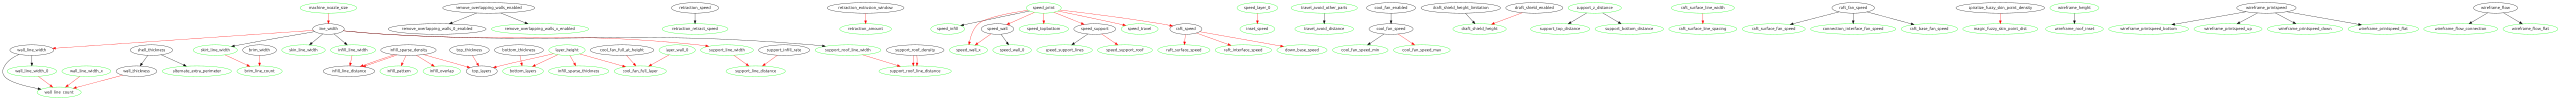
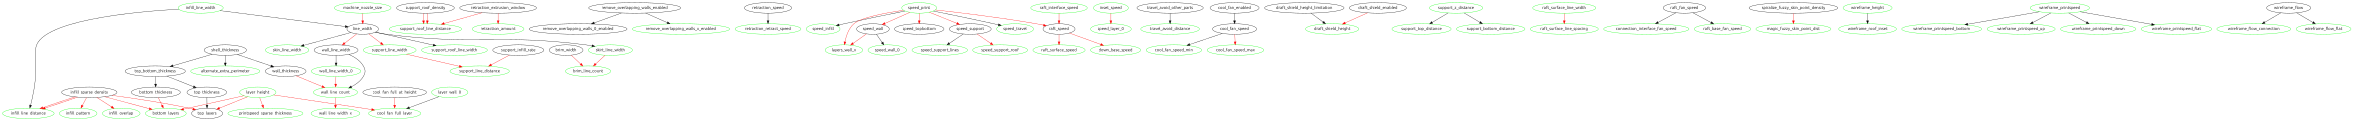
(1324, 8) -> (1170, 8)
(2266, 8) -> (2060, 8)
(1257, 17) -> (1111, 17)
(1090, 18) -> (966, 18)
(1044, 29) -> (919, 29)
(1774, 29) -> none
(339, 39) -> (283, 19)
(1212, 39) -> (1059, 17)
(968, 50) -> (844, 50)
(351, 59) -> (75, 23)
(475, 59) -> (207, 101)
(660, 60) -> (424, 102)
(880, 60) -> (463, 18)
none -> (155, 71)
(349, 71) -> (28, 113)
(579, 71) -> (265, 113)
(74, 81) -> (335, 101)
none -> (127, 103)
